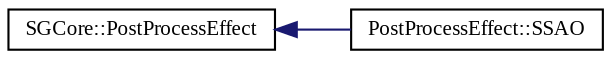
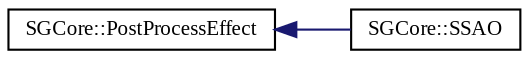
(477, 30) -> (436, 30)
